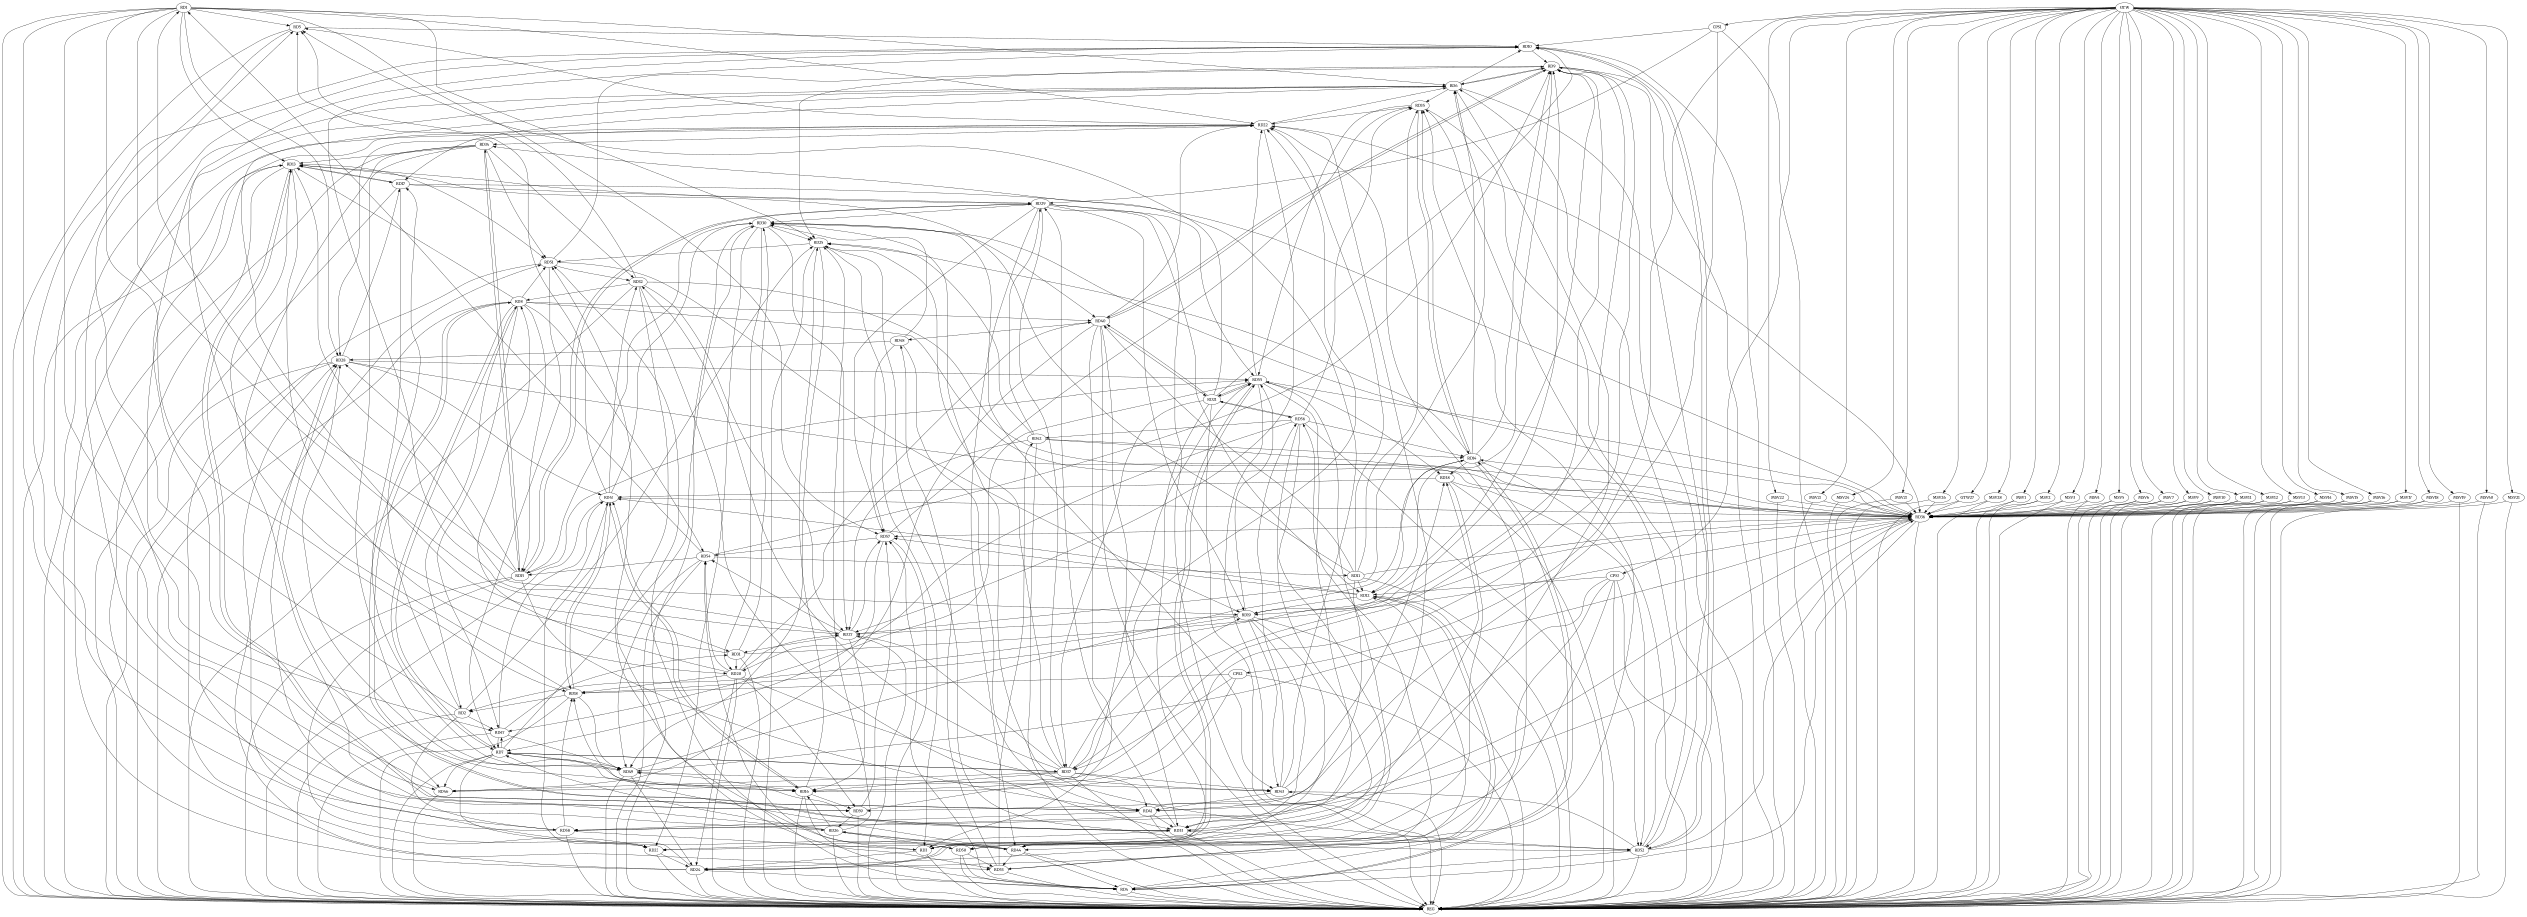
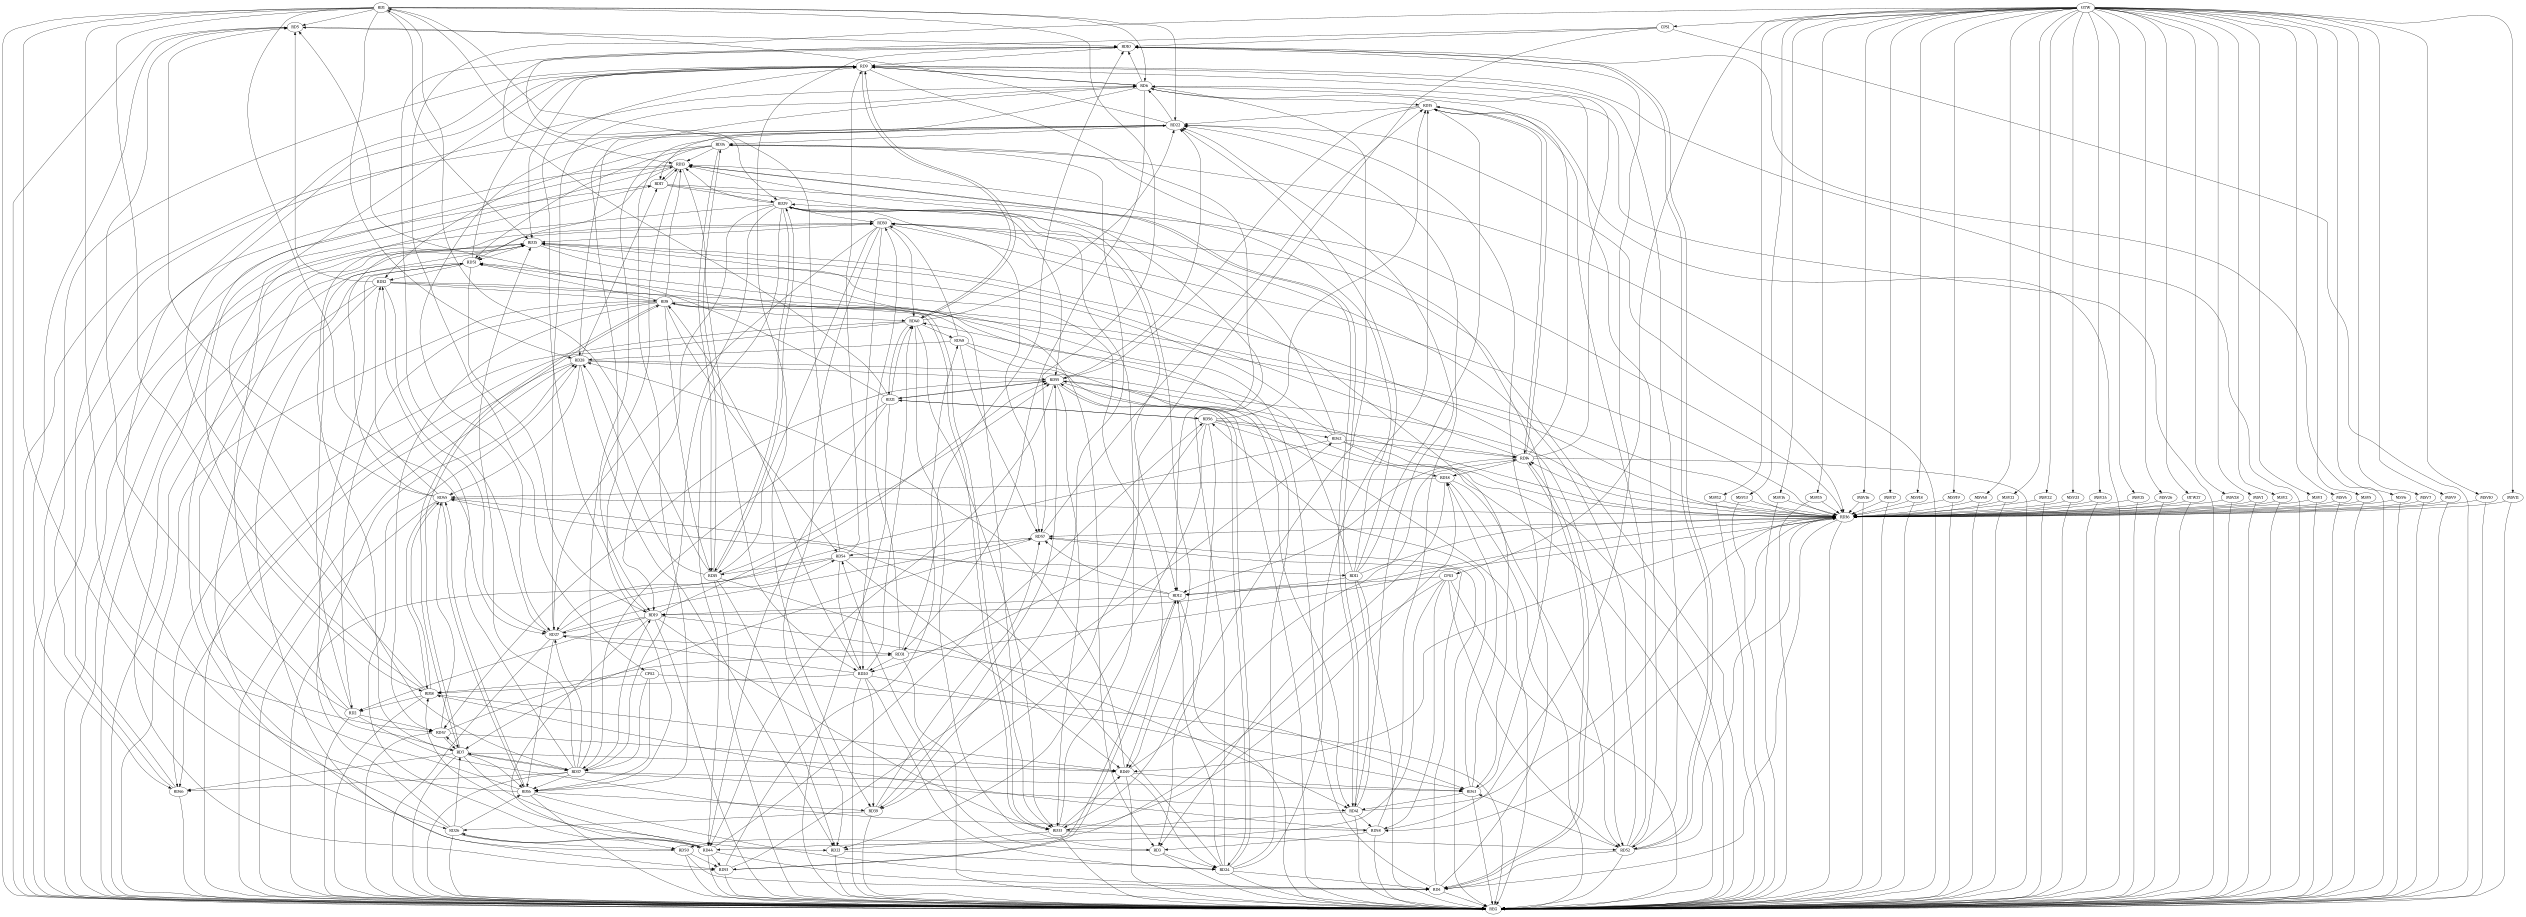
none -> (1282, 618)
(708, 624) -> (842, 618)
